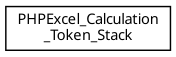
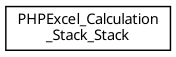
(88, 28) -> (88, 28)
